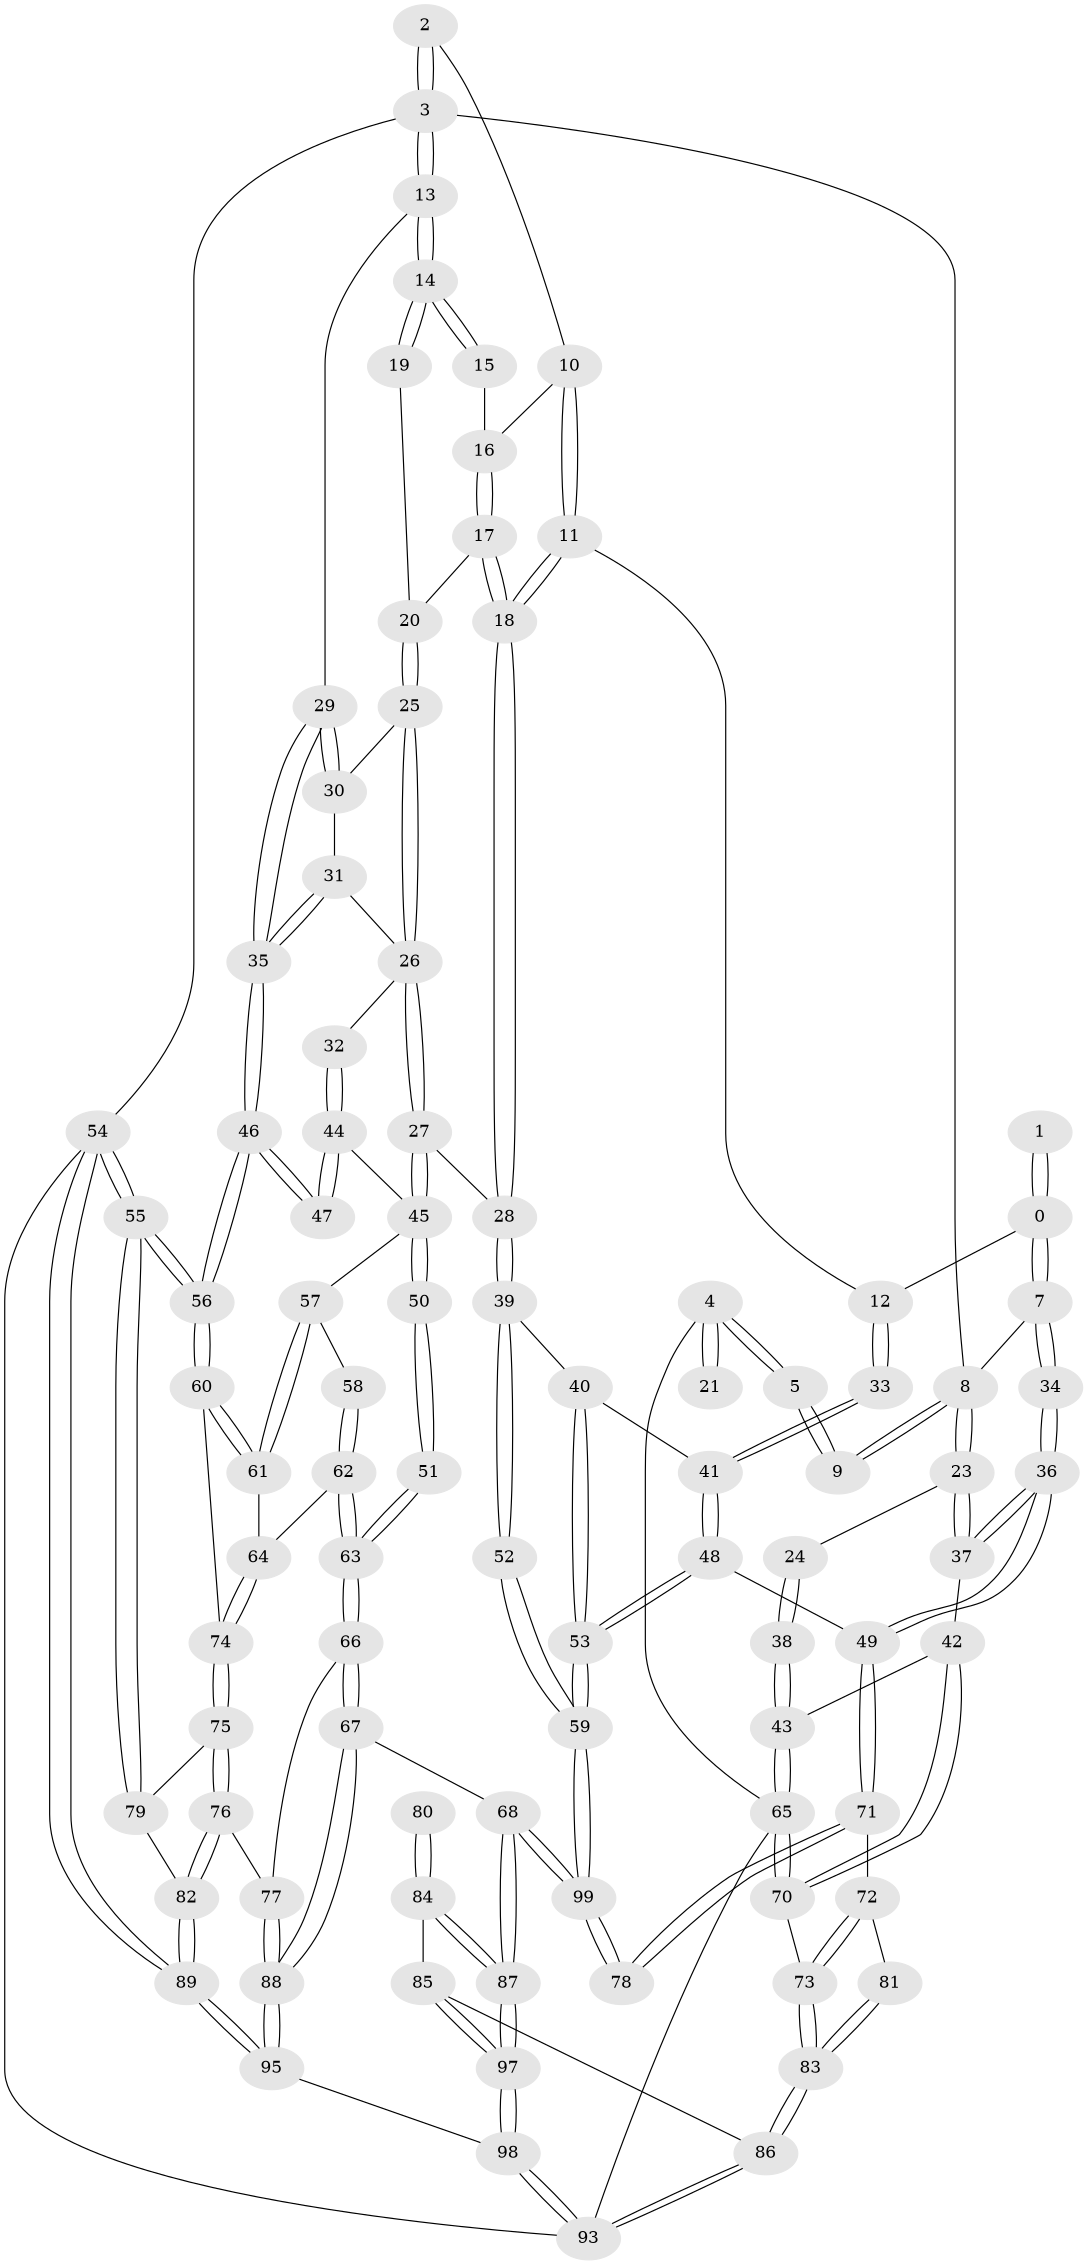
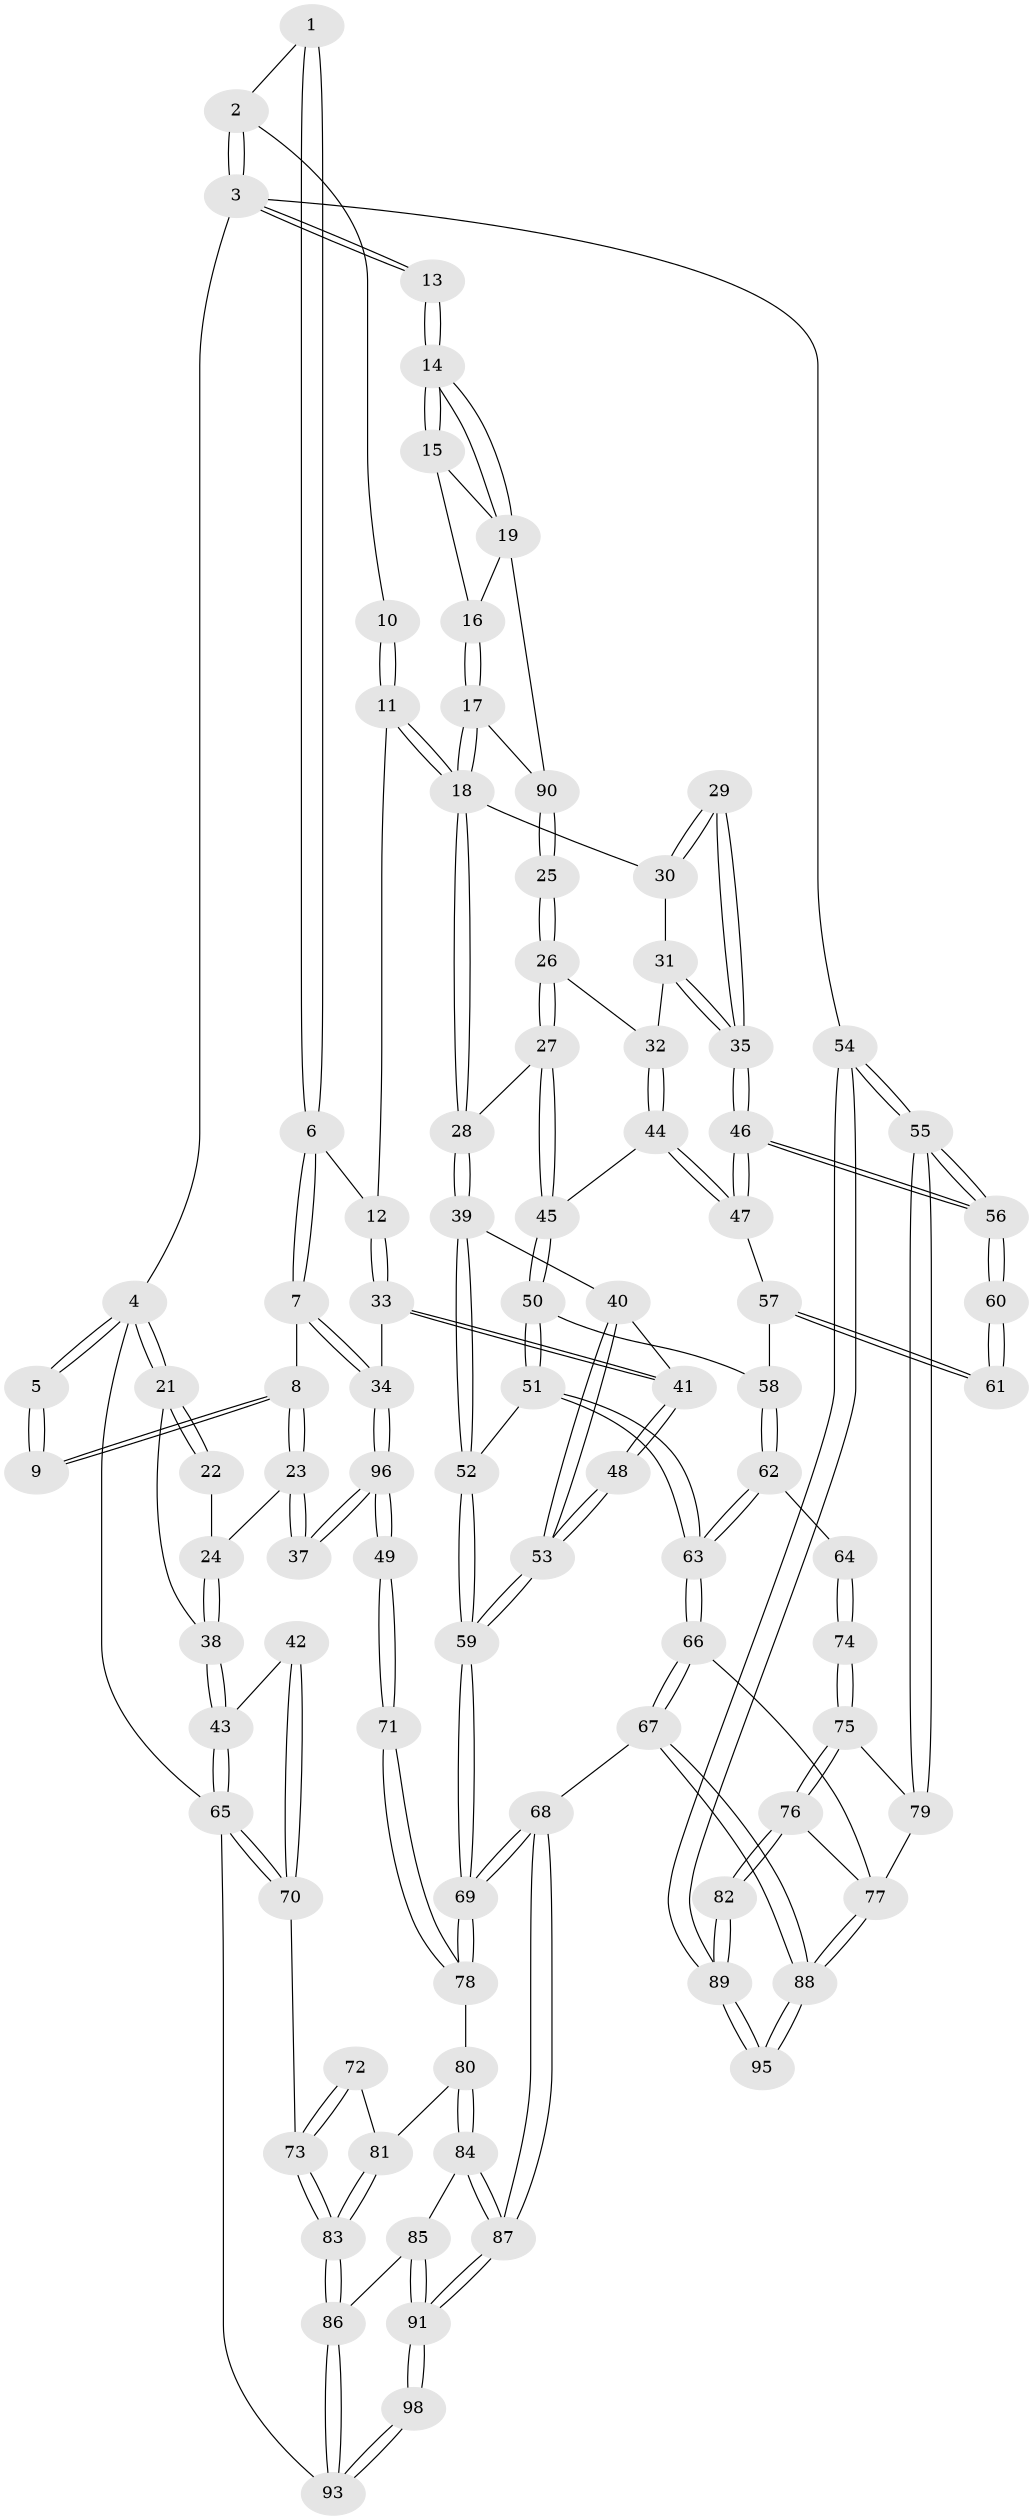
none -> (274, 69)
(527, 409) -> (490, 579)
(325, 437) -> none
none -> (470, 494)
(955, 551) -> (200, 754)
(410, 622) -> (547, 792)
(372, 749) -> (566, 838)
(372, 920) -> (661, 1005)
(1040, 1217) -> (312, 1132)
(365, 1260) -> (755, 1260)
none -> (637, 1342)
none -> (382, 1345)
none -> (500, 1430)
none -> (212, 1473)
(1047, 1473) -> (382, 1473)
(212, 1515) -> none
(259, 1515) -> none
none -> (159, 1521)
(958, 1595) -> none
(789, 1600) -> none
(161, 1856) -> (898, 1856)
(868, 1856) -> none
(5, 1898) -> none
(584, 1898) -> (466, 1898)
none -> (466, 2026)
(508, 2068) -> (418, 2324)
(390, 2111) -> none
none -> (423, 2111)
